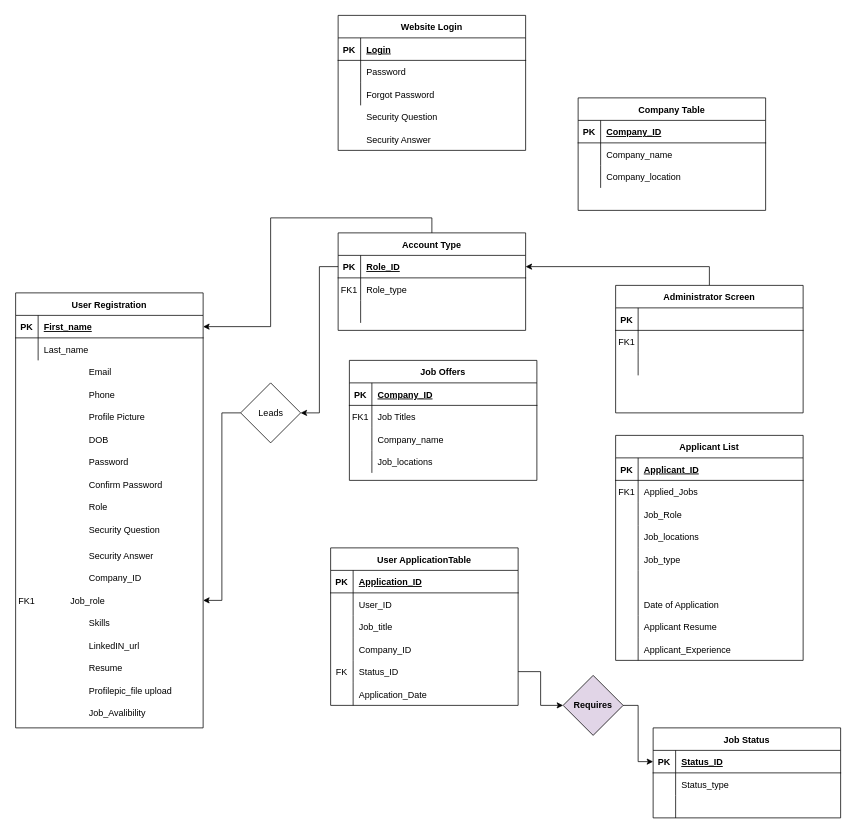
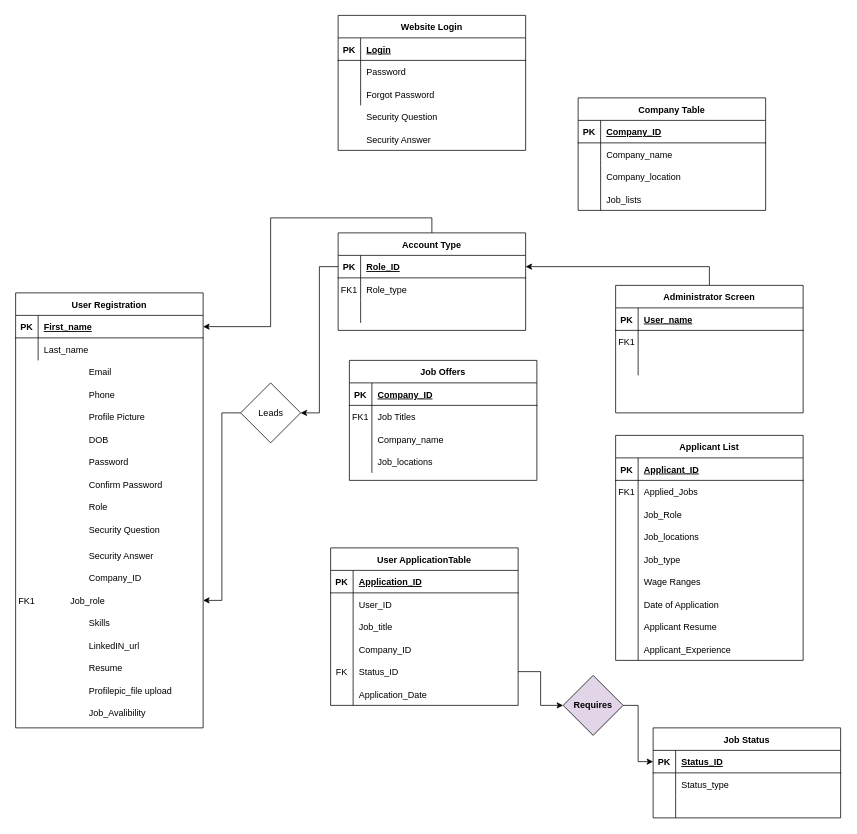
none -> (683, 199)
none -> (720, 319)
none -> (720, 582)
